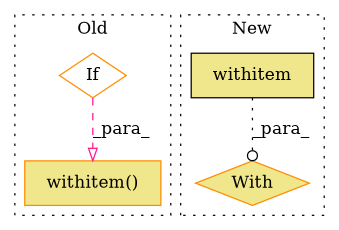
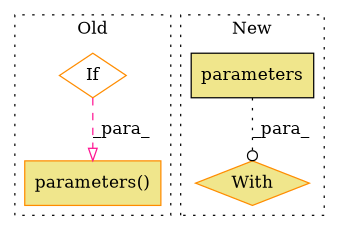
(252, 75) -> (252, 75)
(93, 183) -> (93, 183)
